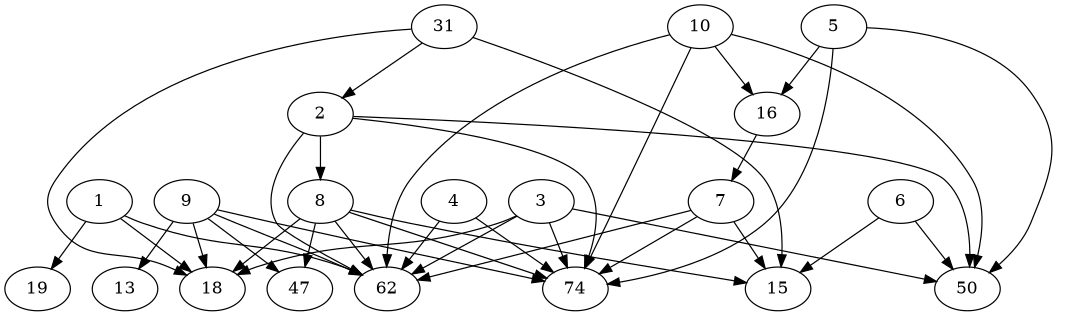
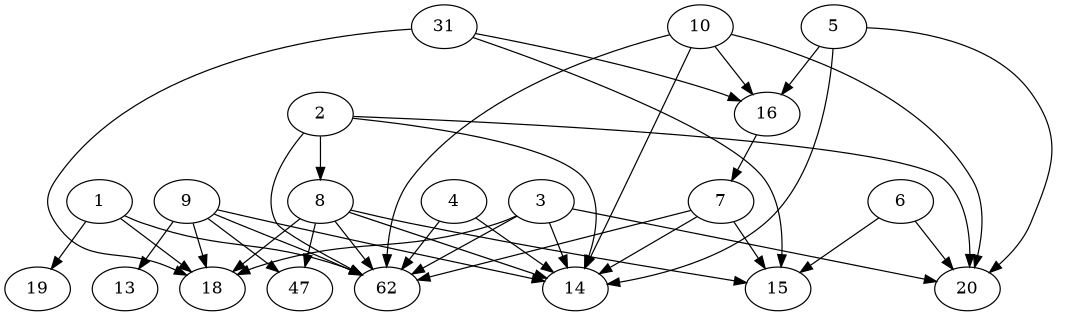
(387, 67) -> (610, 62)
(575, 289) -> (575, 289)
(967, 289) -> (967, 289)
